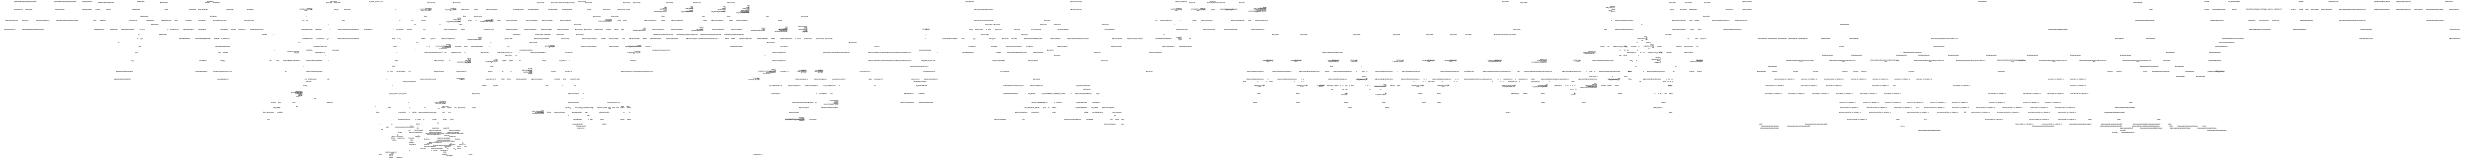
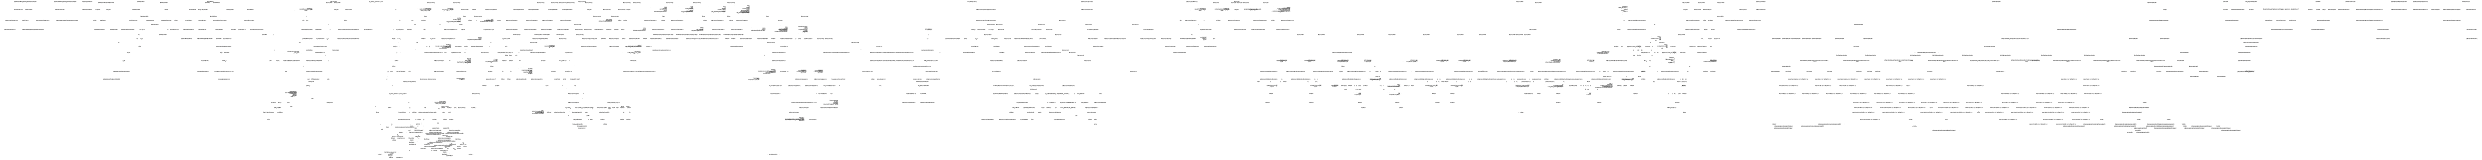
(1114, 116) -> (1075, 116)
